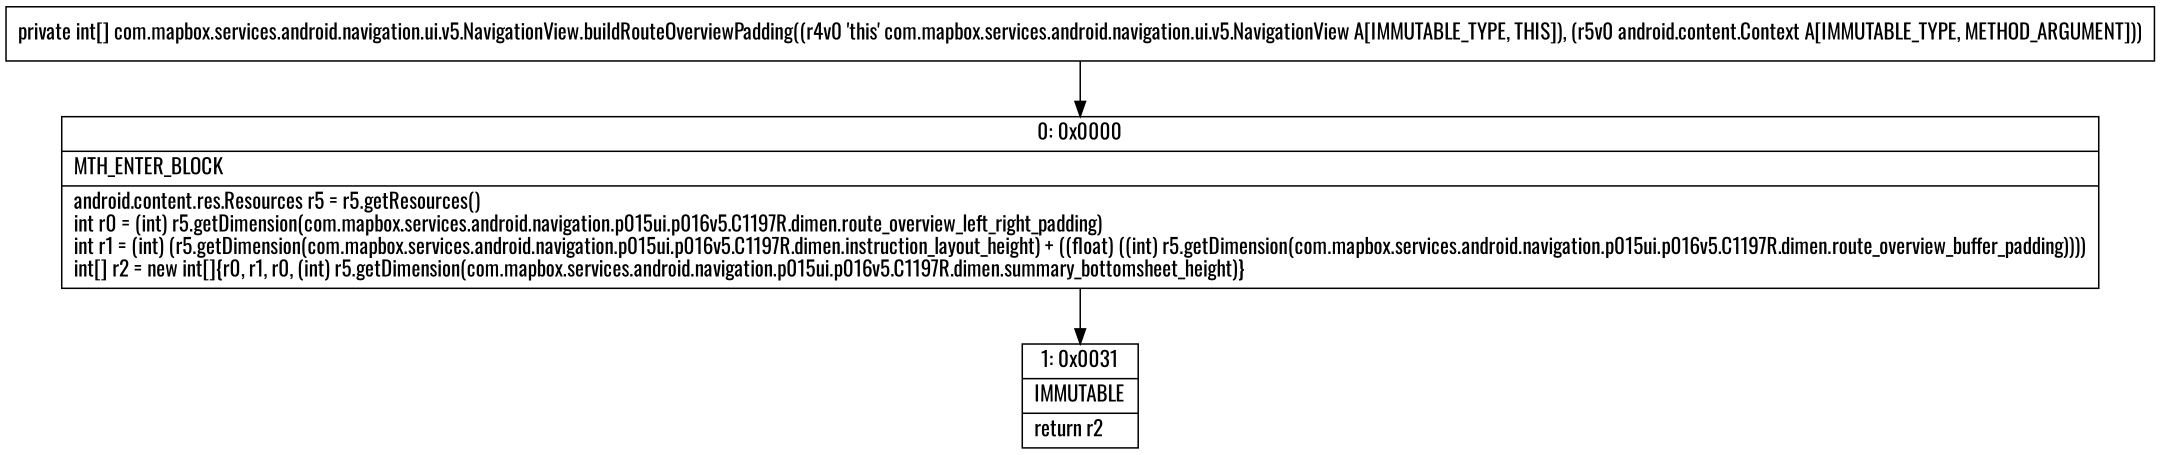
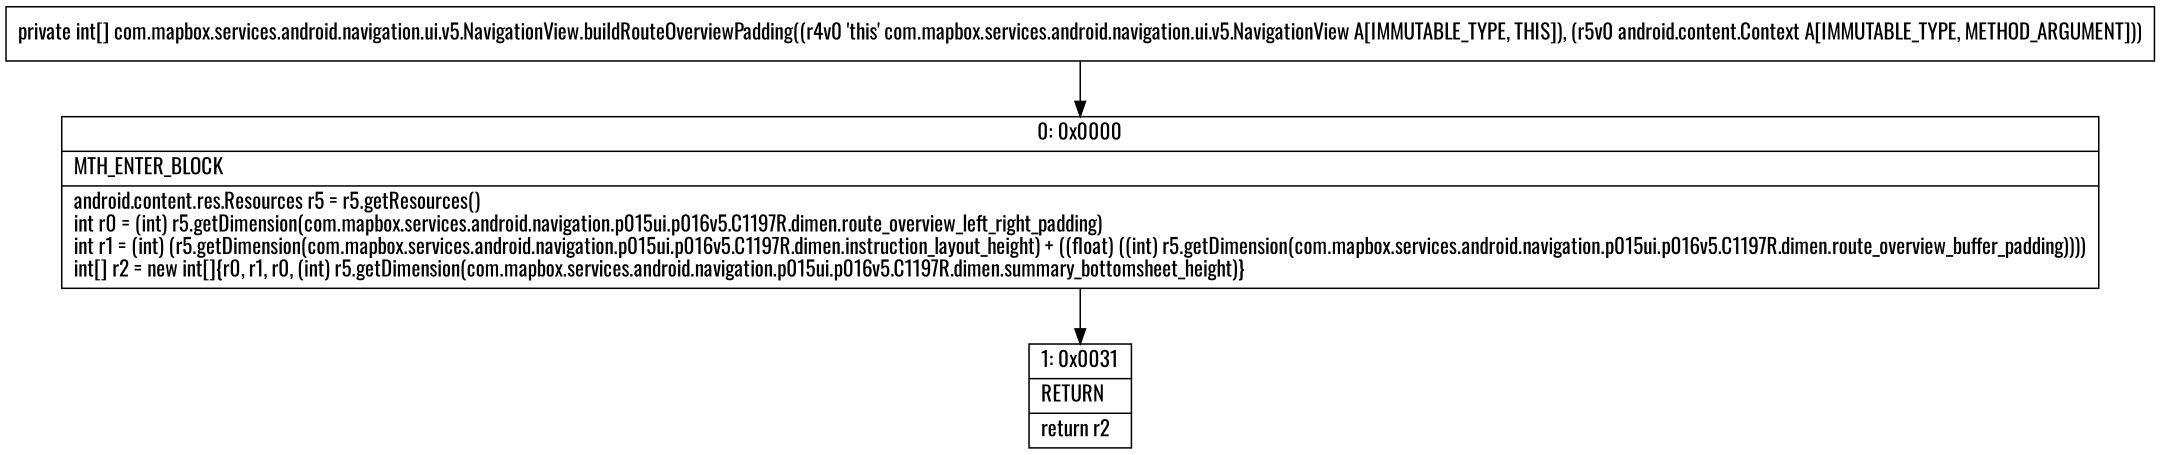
(1080, 395) -> (1073, 395)
